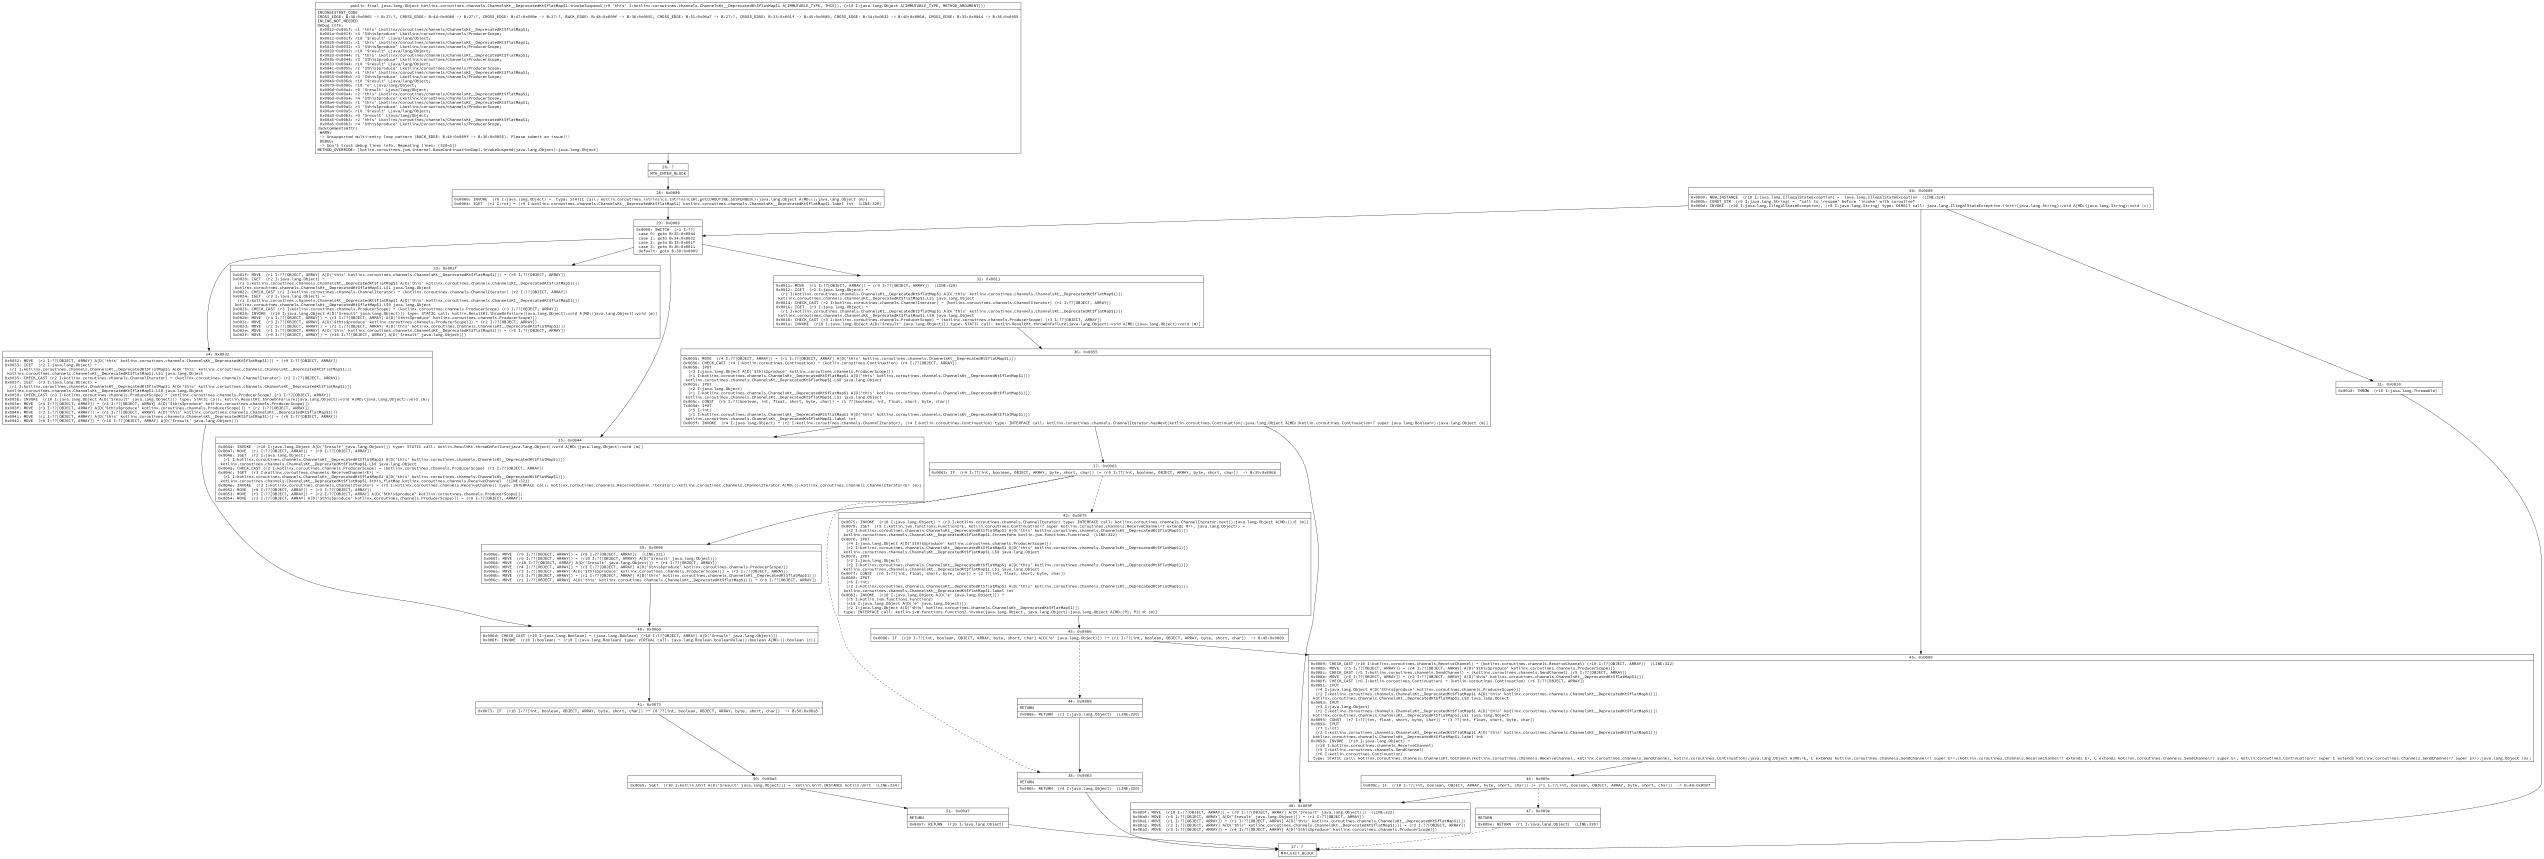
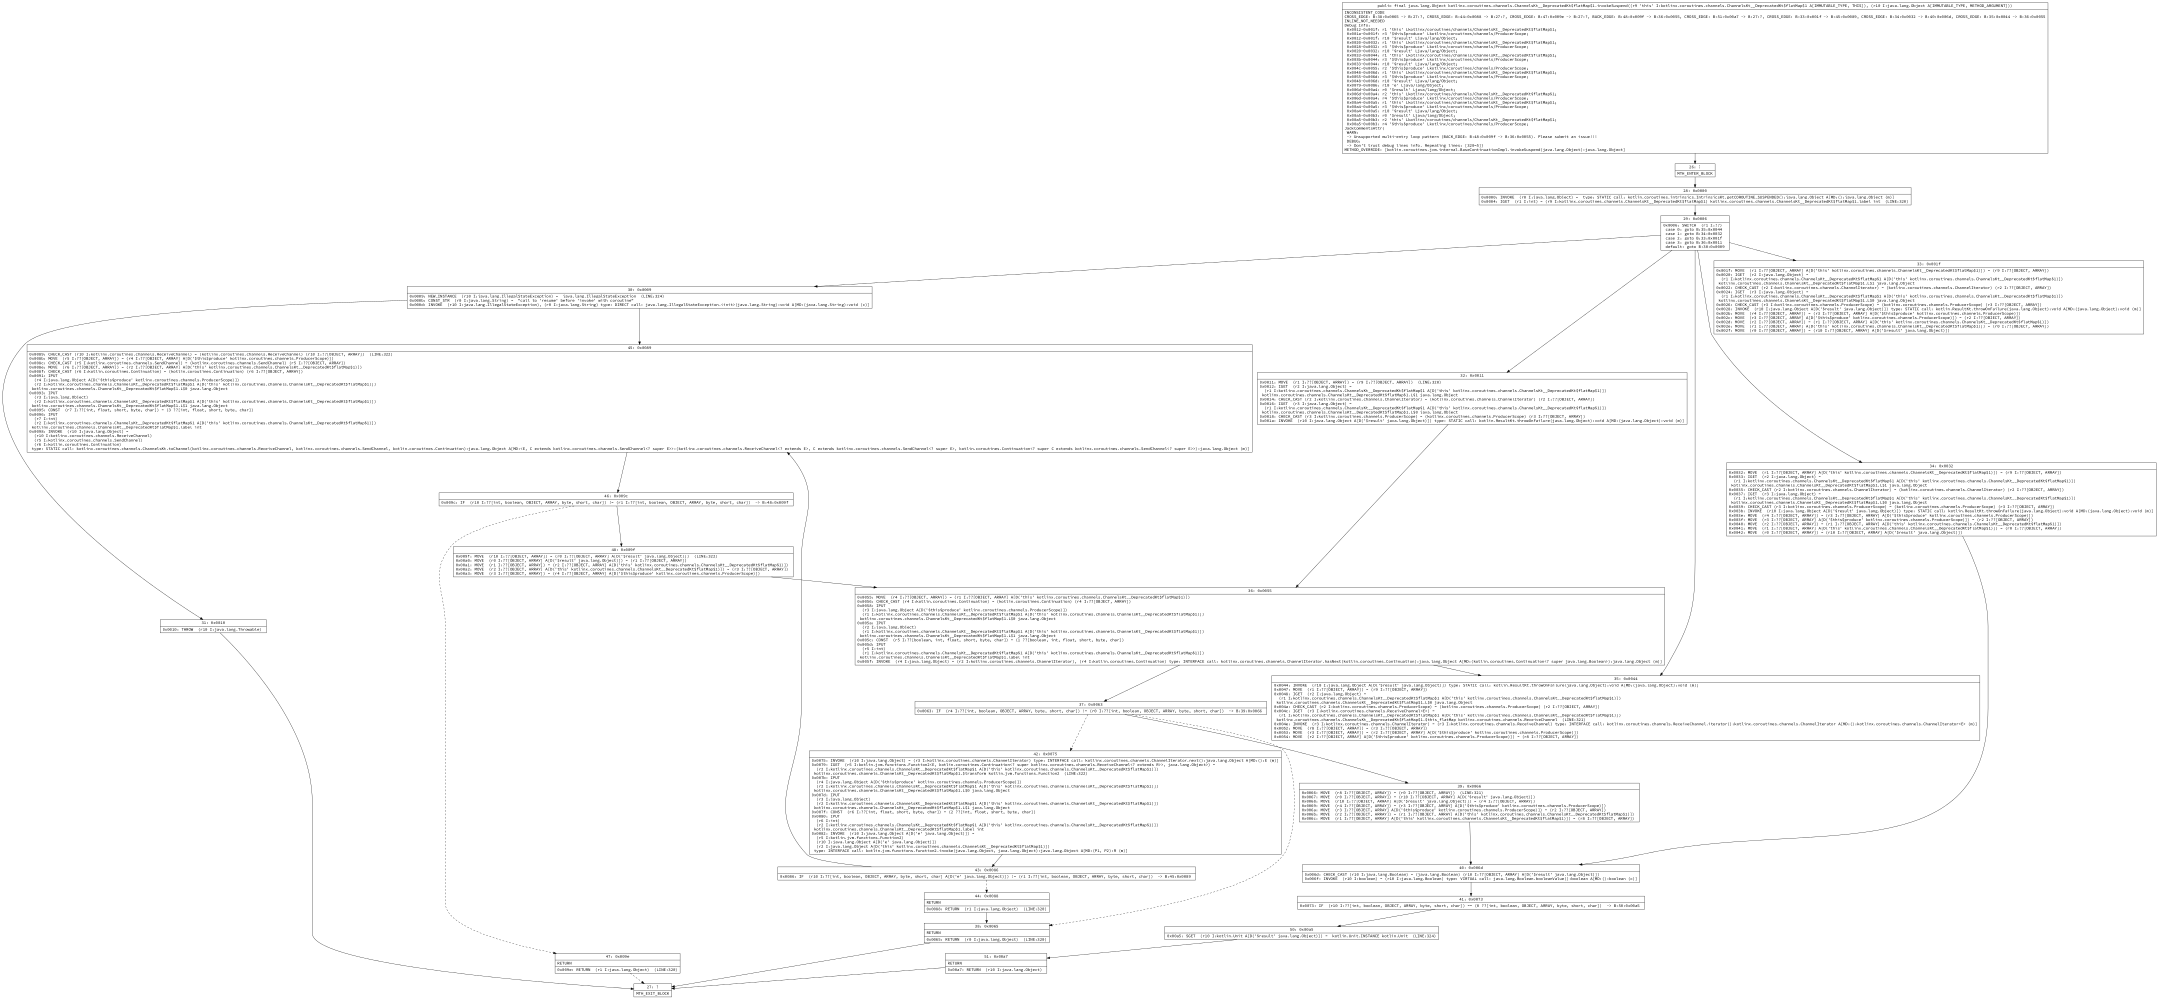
(1197, 221) -> (1239, 261)
(700, 406) -> (874, 644)
(1315, 604) -> (823, 582)
